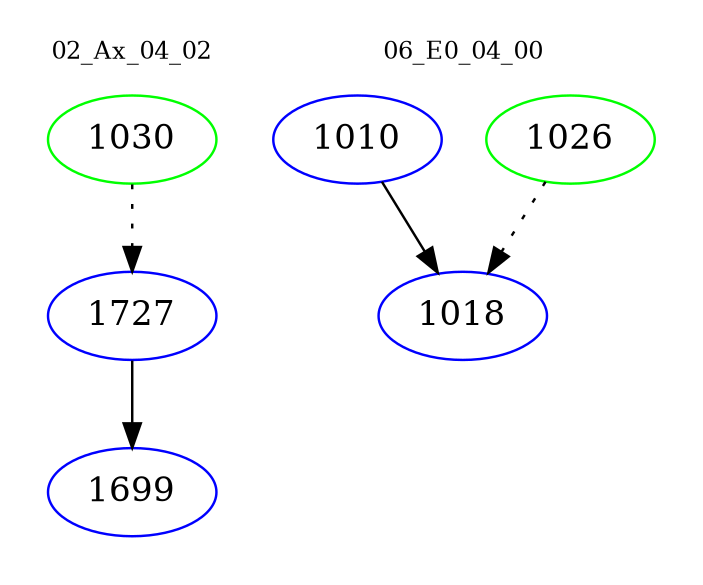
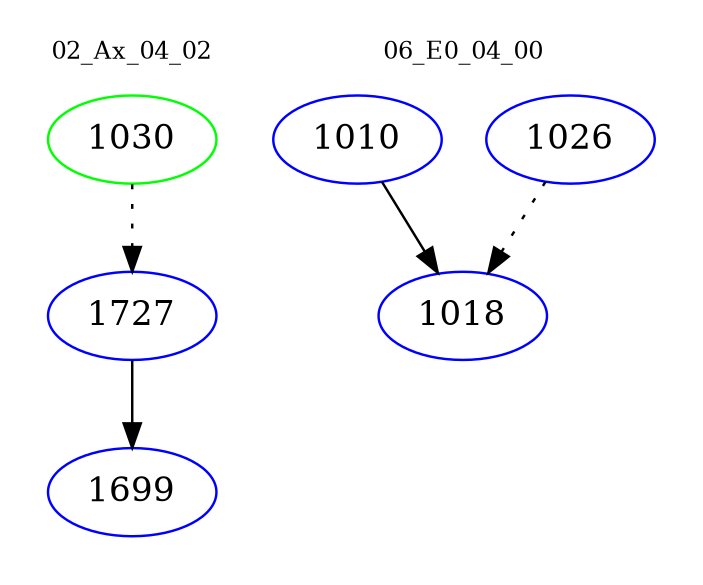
(571, 140) -> (571, 140)
